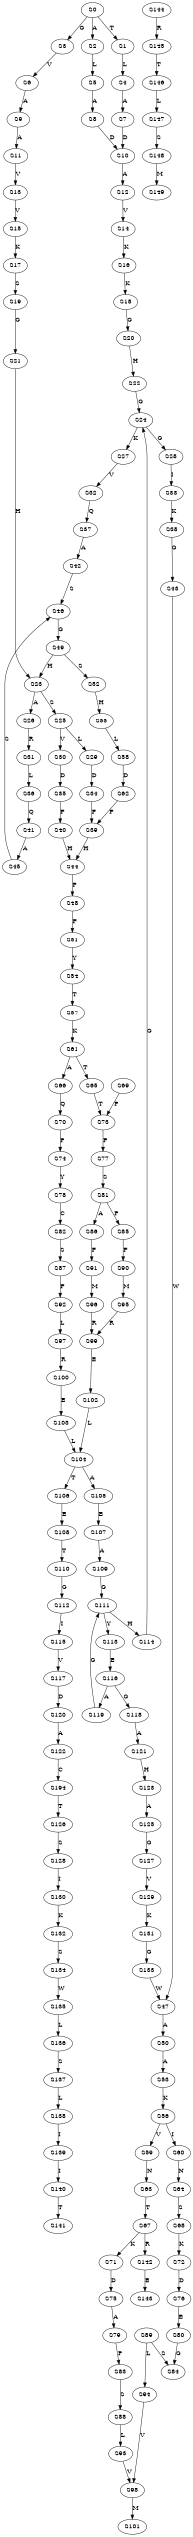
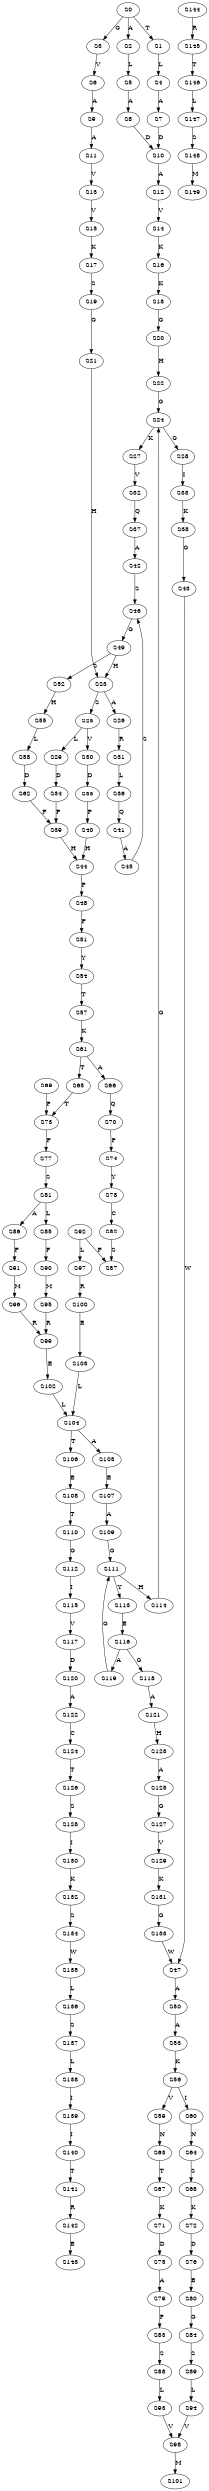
(116, 1214) -> (48, 1214)
(60, 1285) -> (94, 1249)
(58, 1788) -> (70, 1752)
(145, 2242) -> (70, 2206)
(159, 2352) -> (191, 2352)
